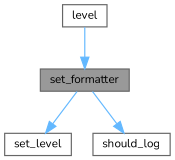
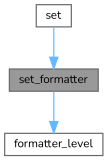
(85, 16) -> (54, 16)
(38, 144) -> (54, 144)
(132, 144) -> none
